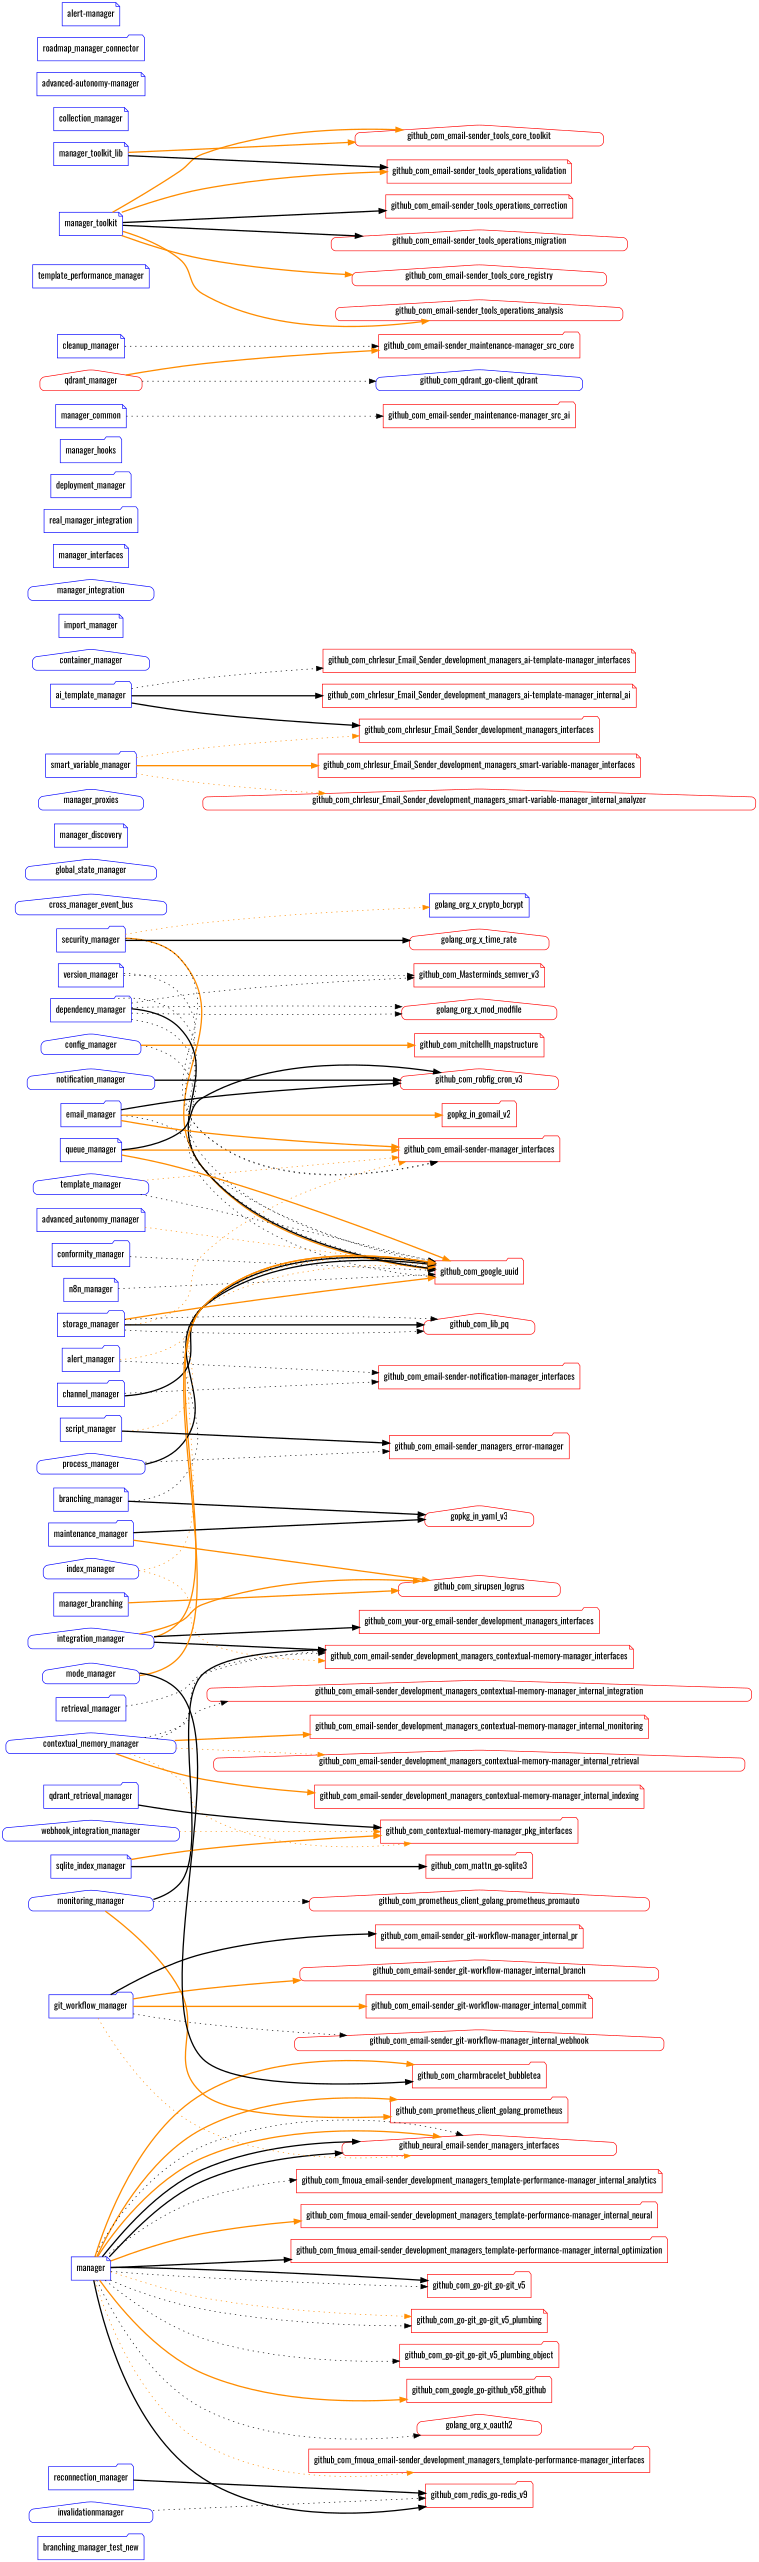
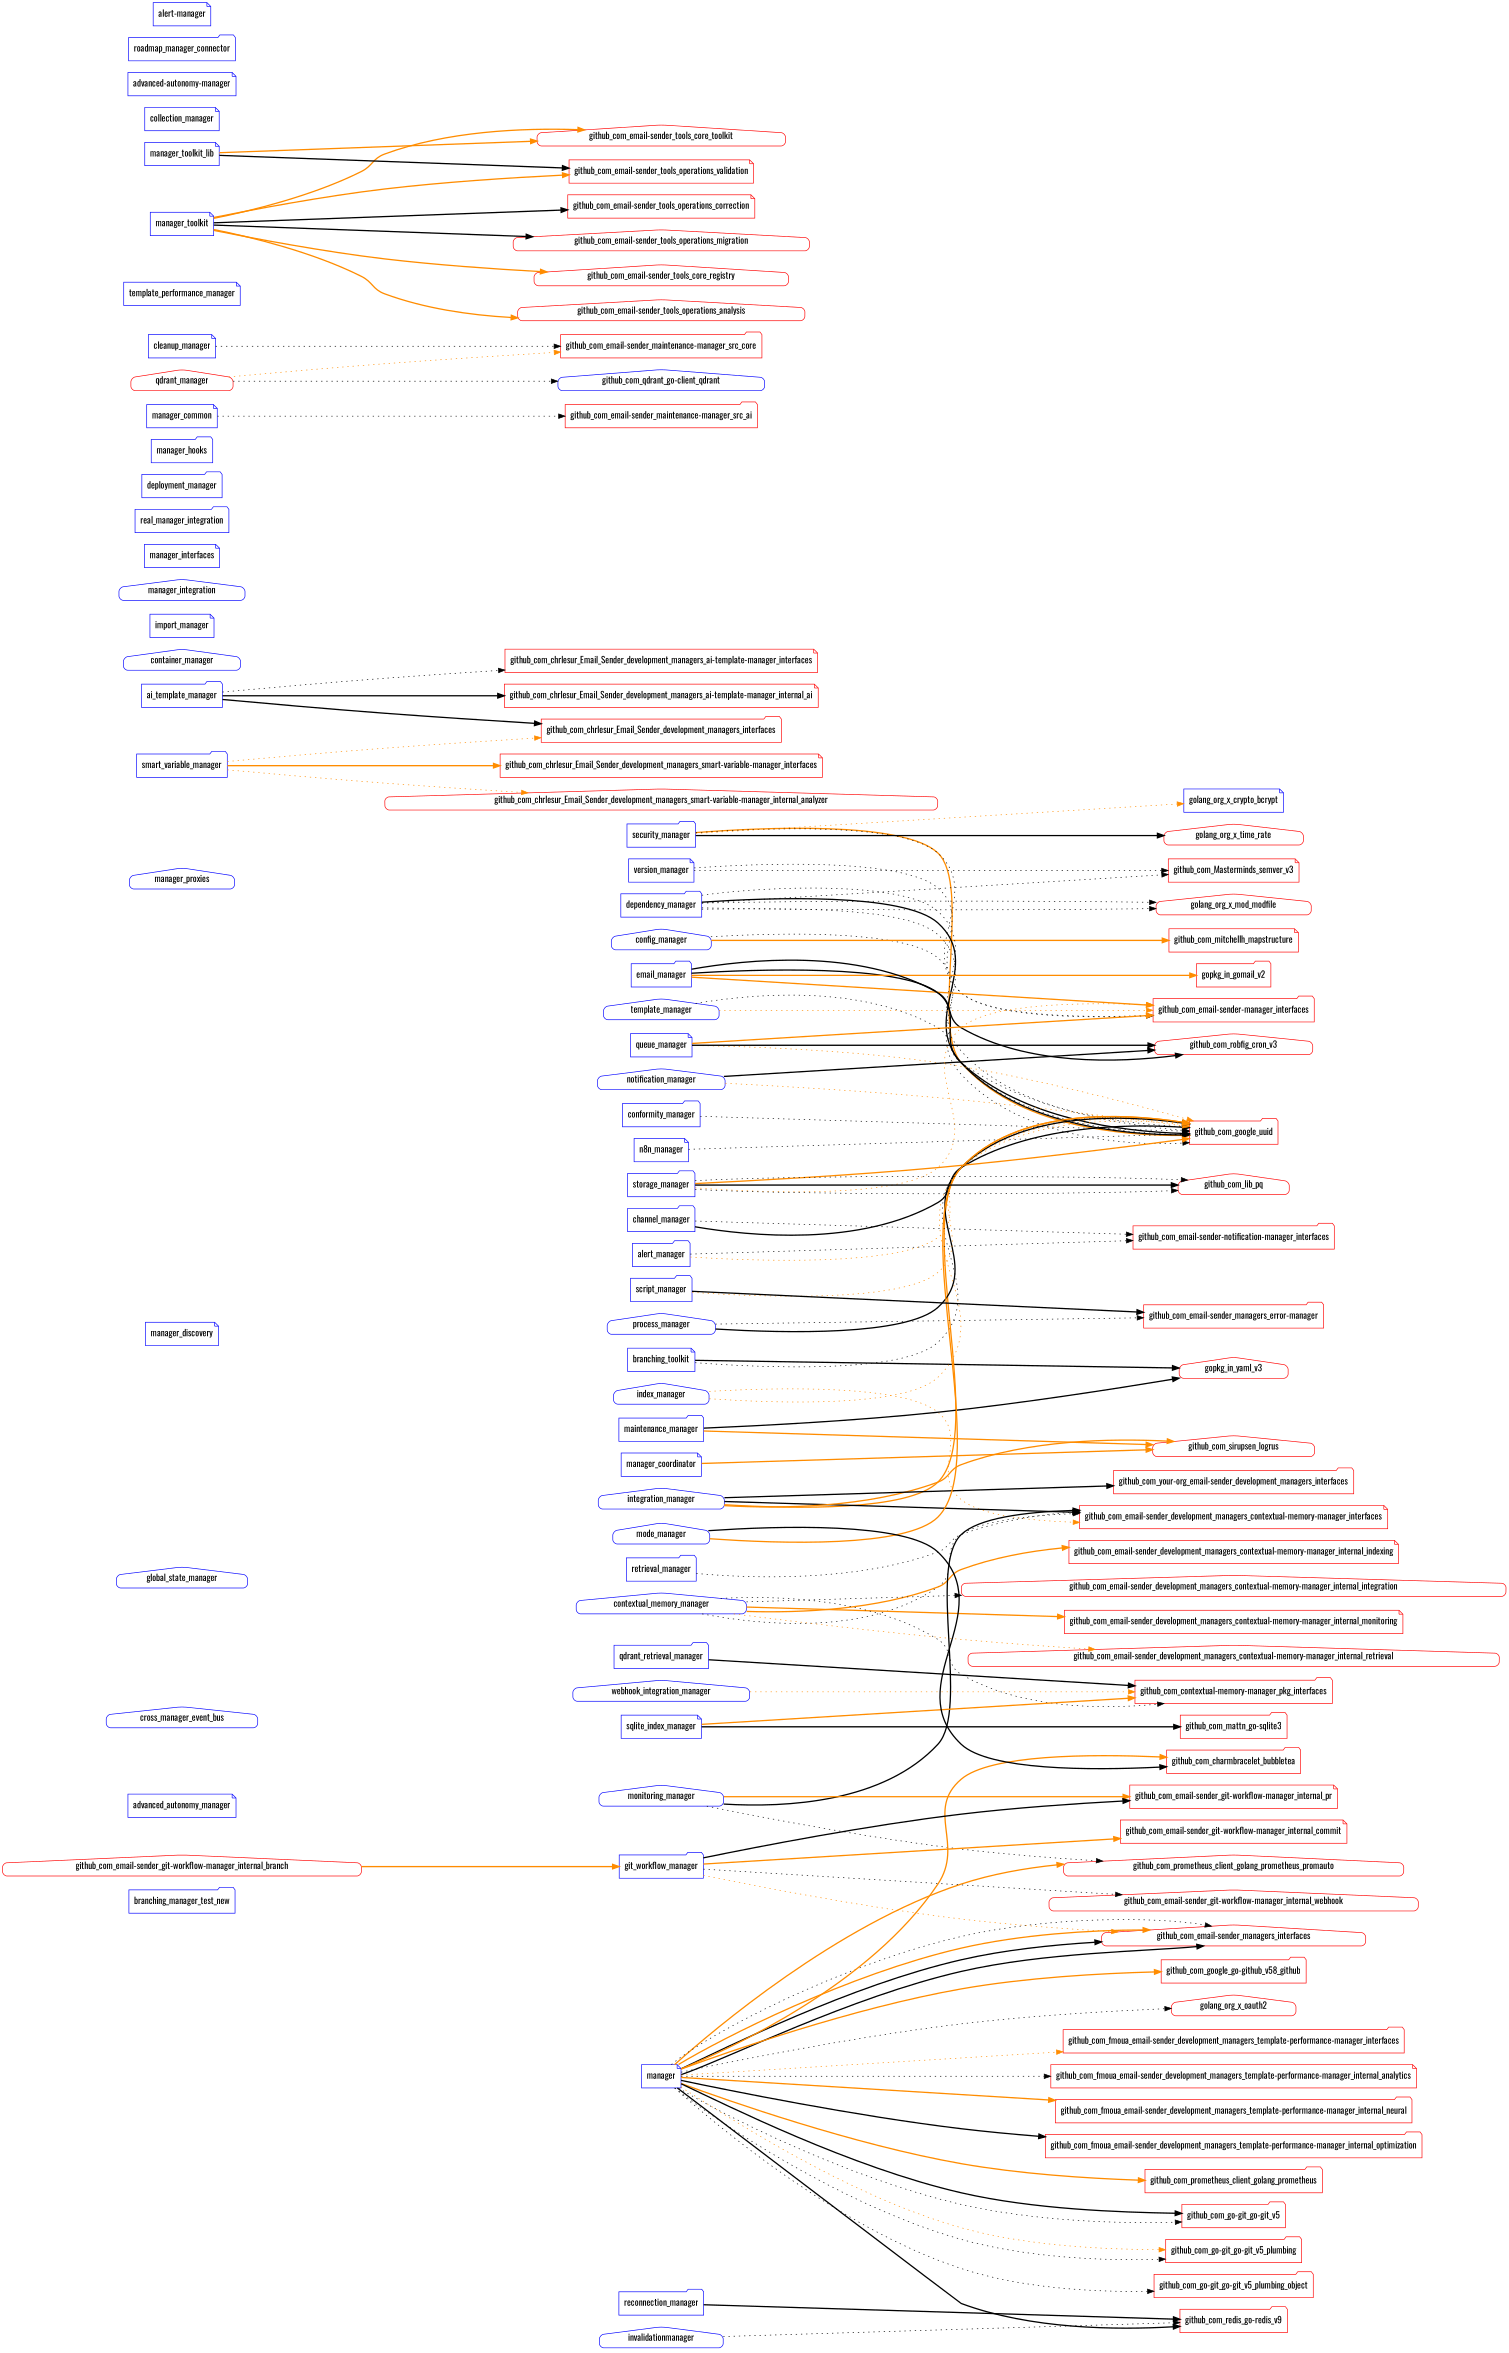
(249, 359) -> (391, 363)
(277, 1197) -> (918, 1060)
(263, 1206) -> (832, 971)
(287, 1246) -> (954, 1099)
(91, 1500) -> (661, 1360)
(91, 1604) -> (661, 1465)
(260, 1836) -> (945, 1647)
none -> (851, 1935)
(213, 1988) -> (487, 1867)
(192, 2081) -> (923, 1797)
(479, 2146) -> (1234, 1936)
(479, 2321) -> (1234, 2251)
